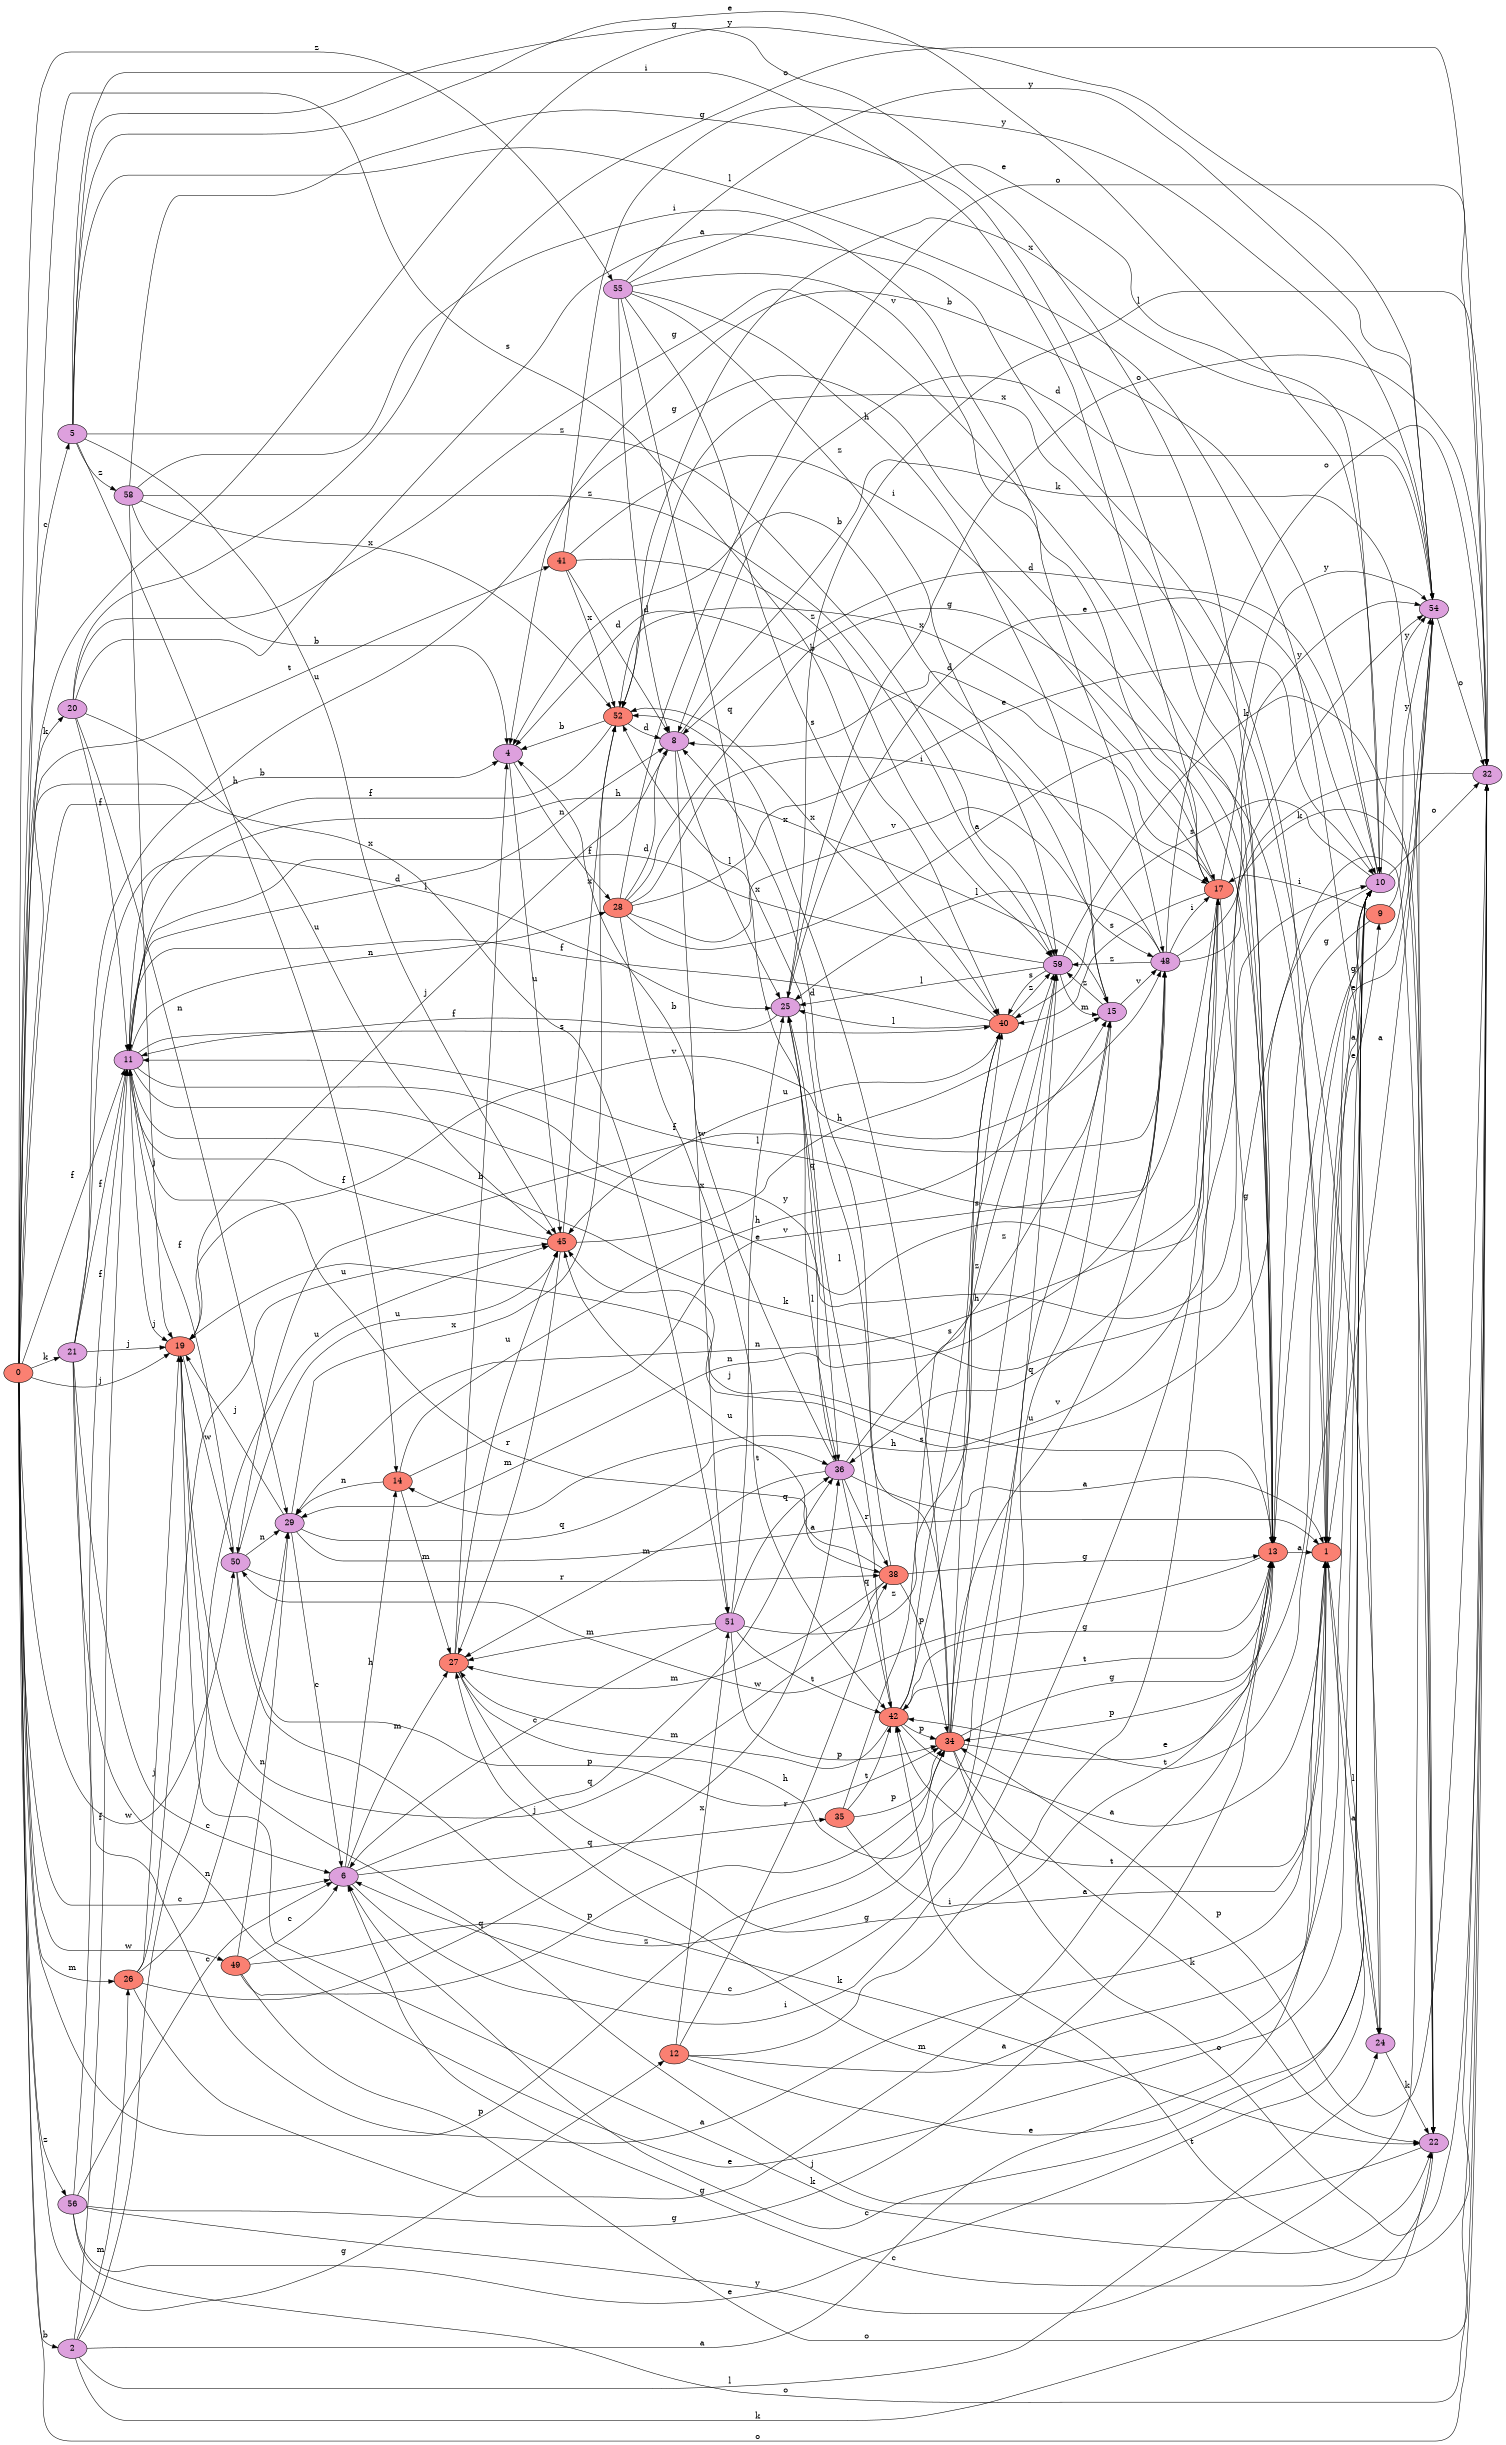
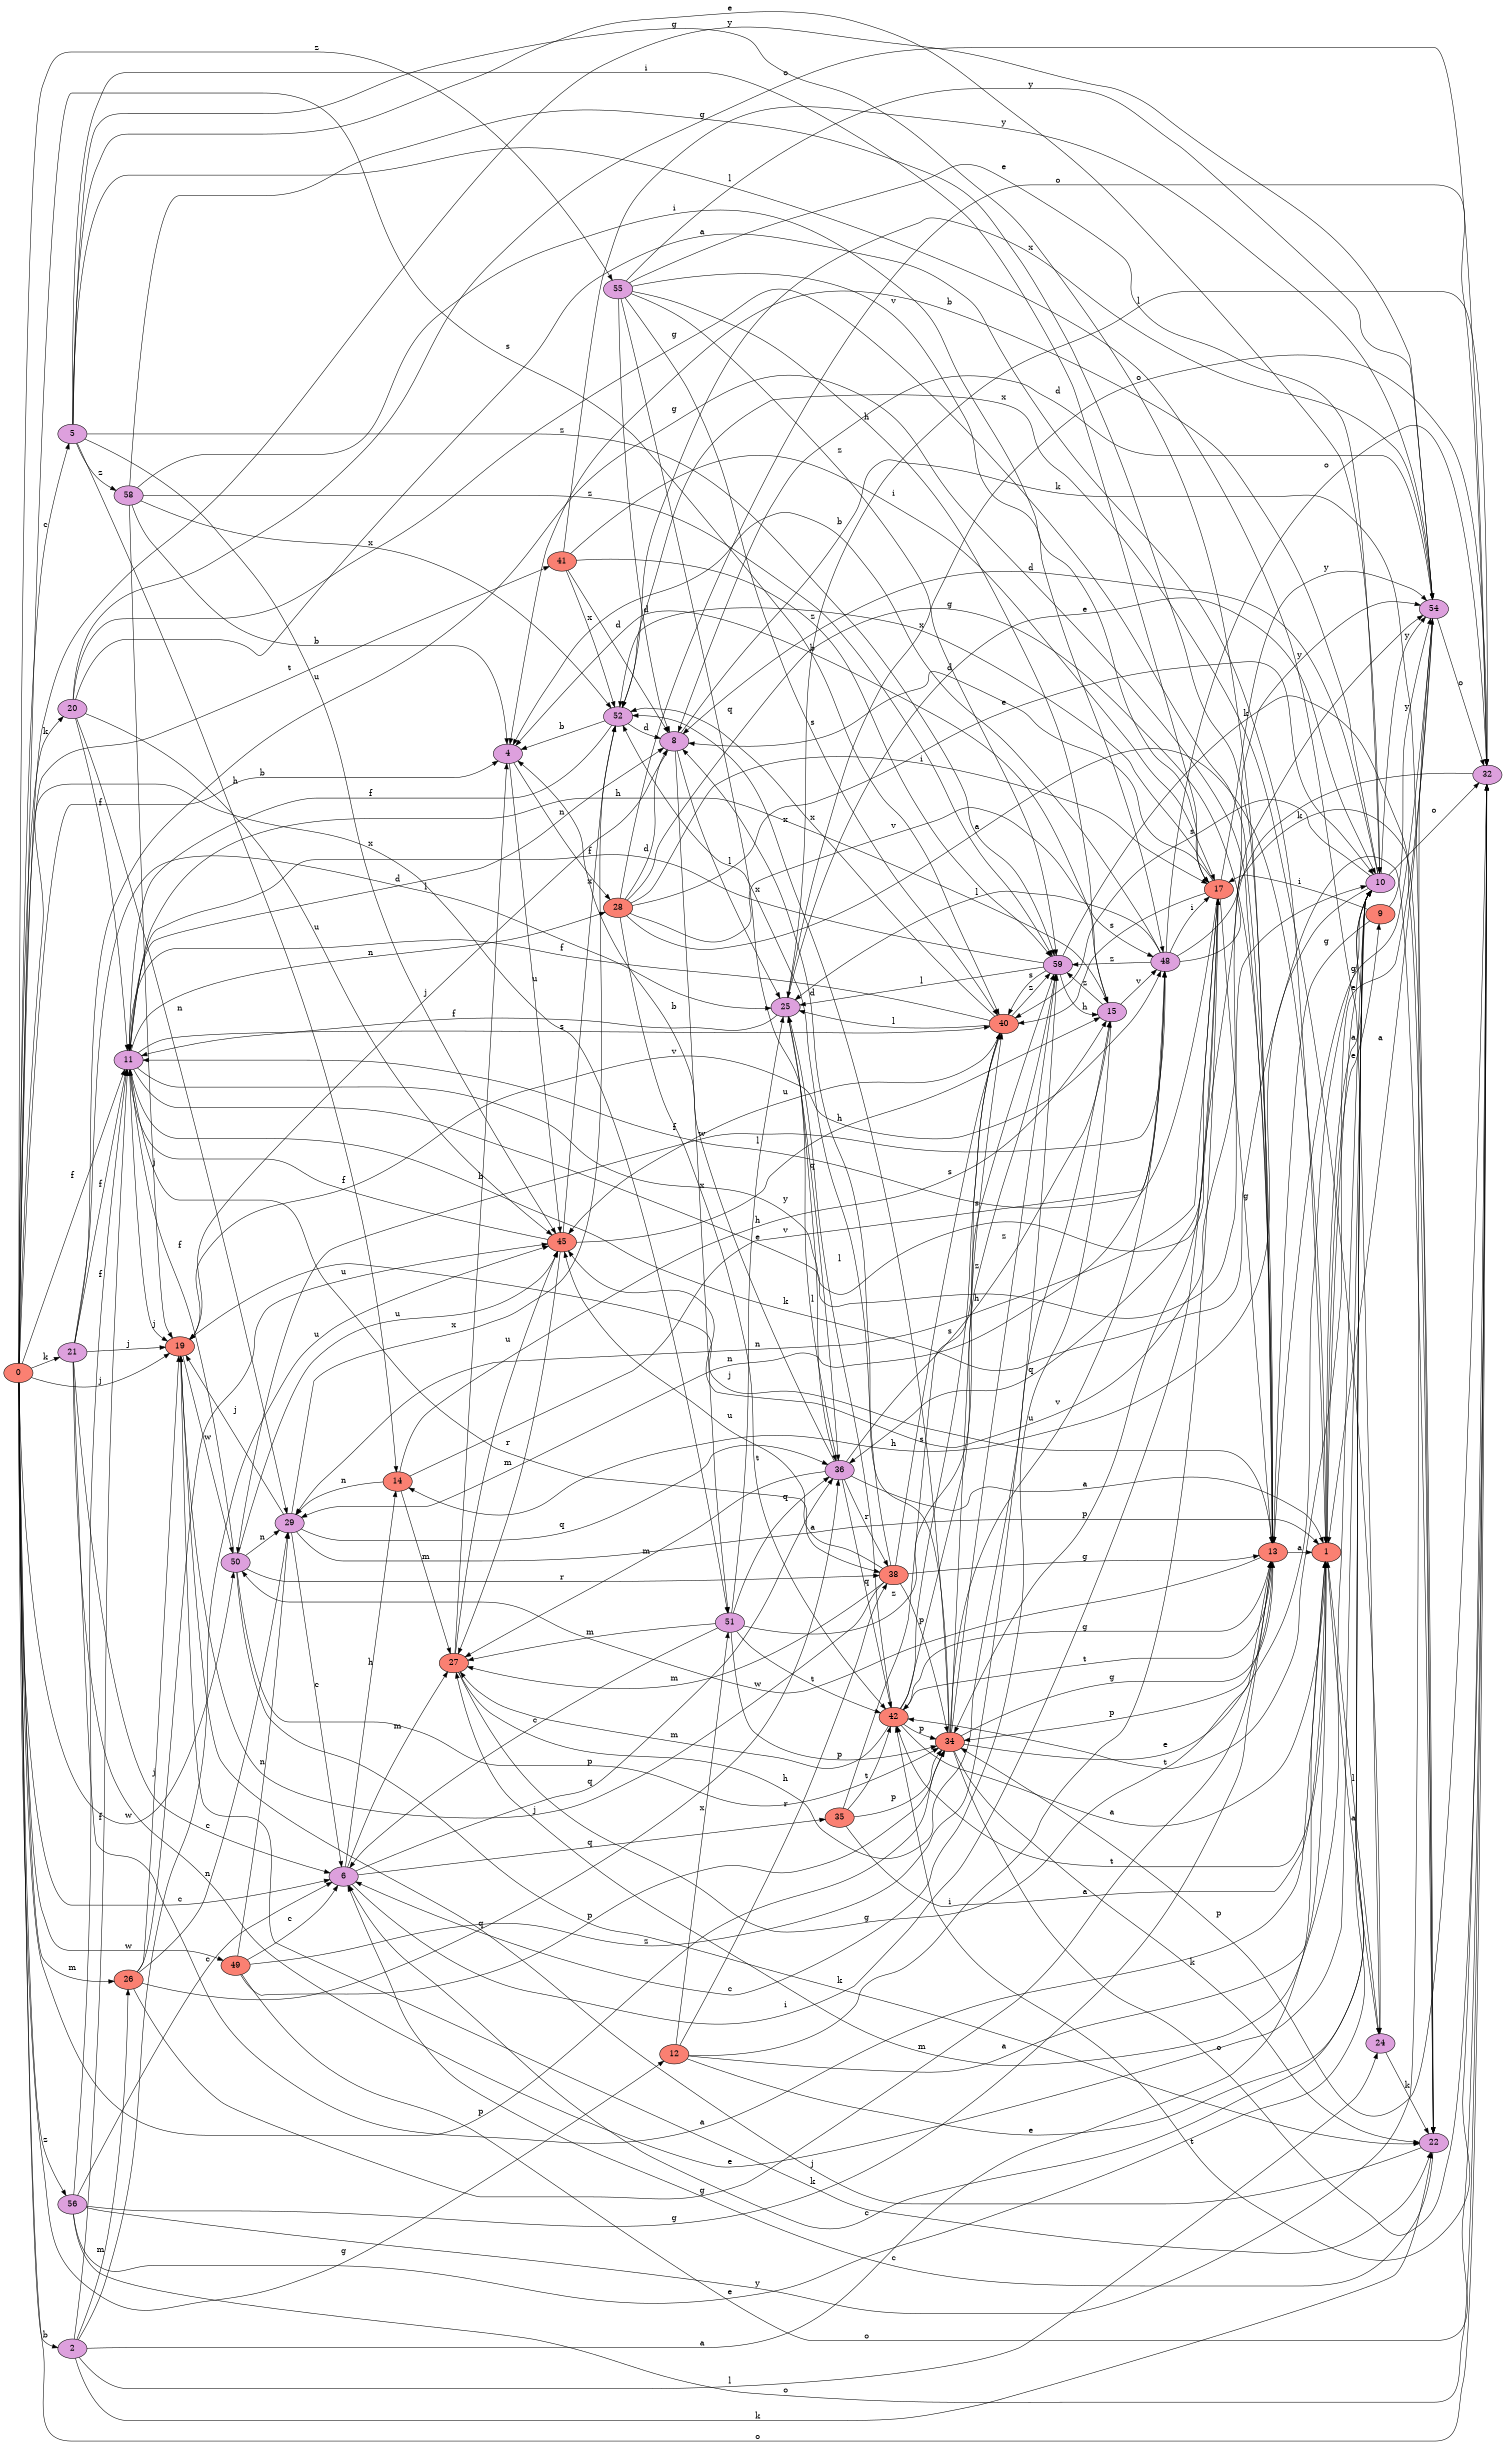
(618, 717) -> (618, 717)
(1085, 1007) -> (1085, 1007)
none -> (940, 1301)
none -> (1153, 1334)
